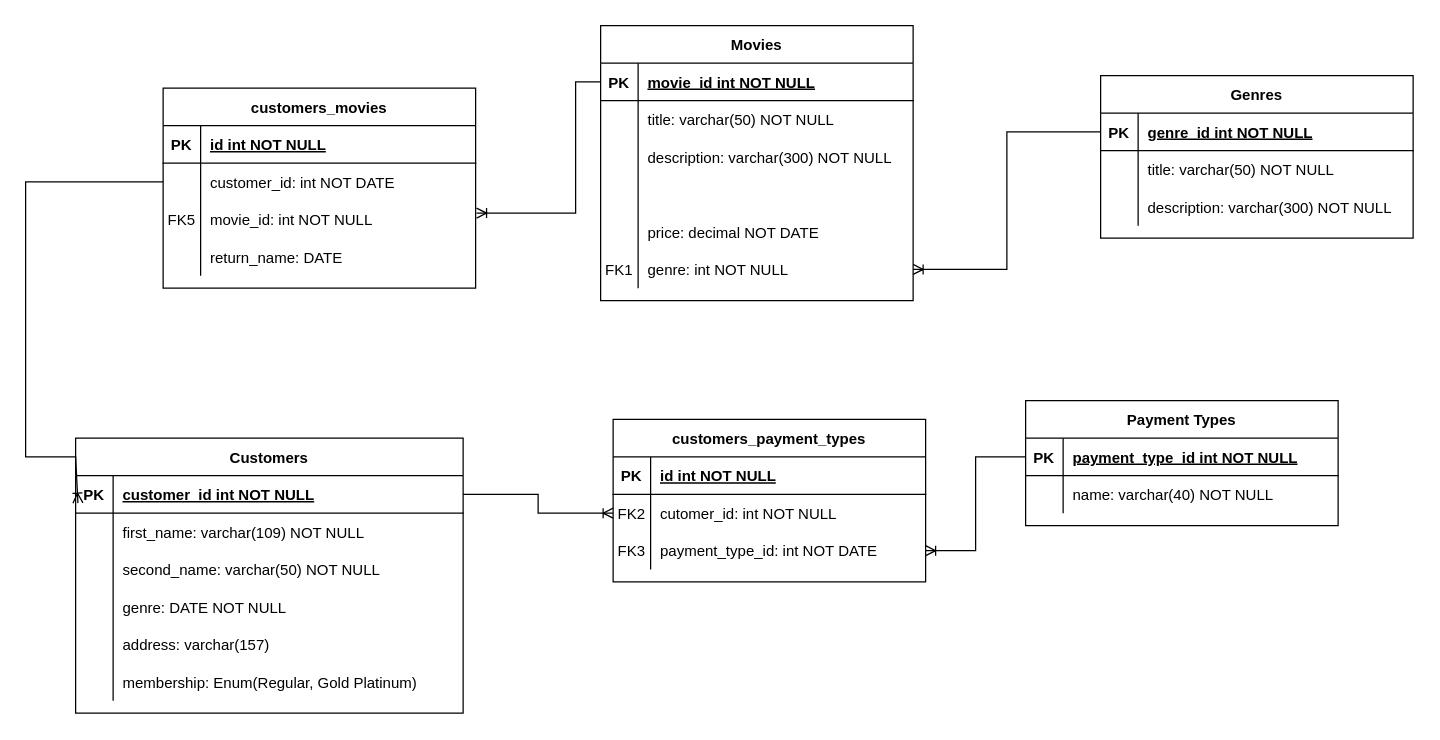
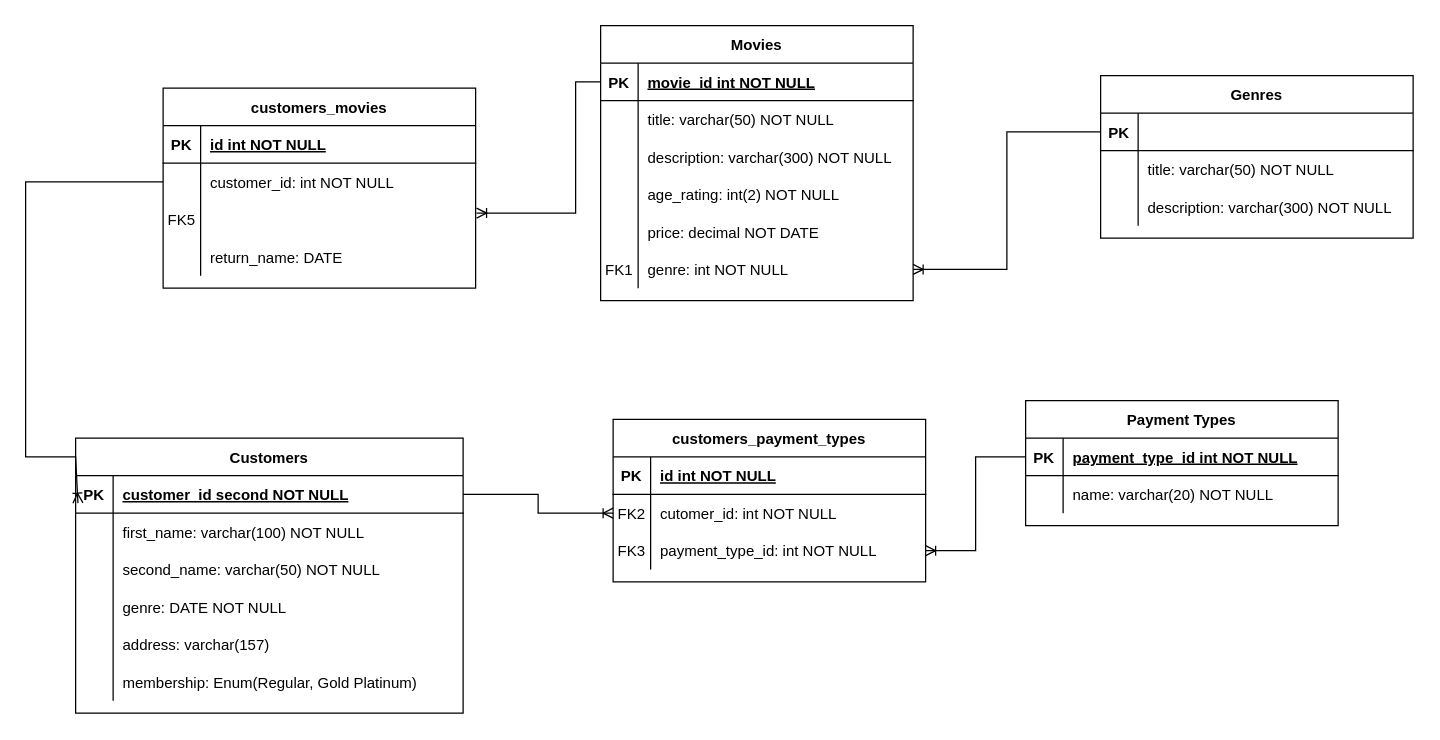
(1276, 132) -> none
(303, 183) -> (303, 183)
none -> (776, 194)
(338, 219) -> none
(214, 495) -> (228, 495)
(1174, 495) -> (1174, 495)
(251, 533) -> (251, 533)
(770, 551) -> (770, 551)
